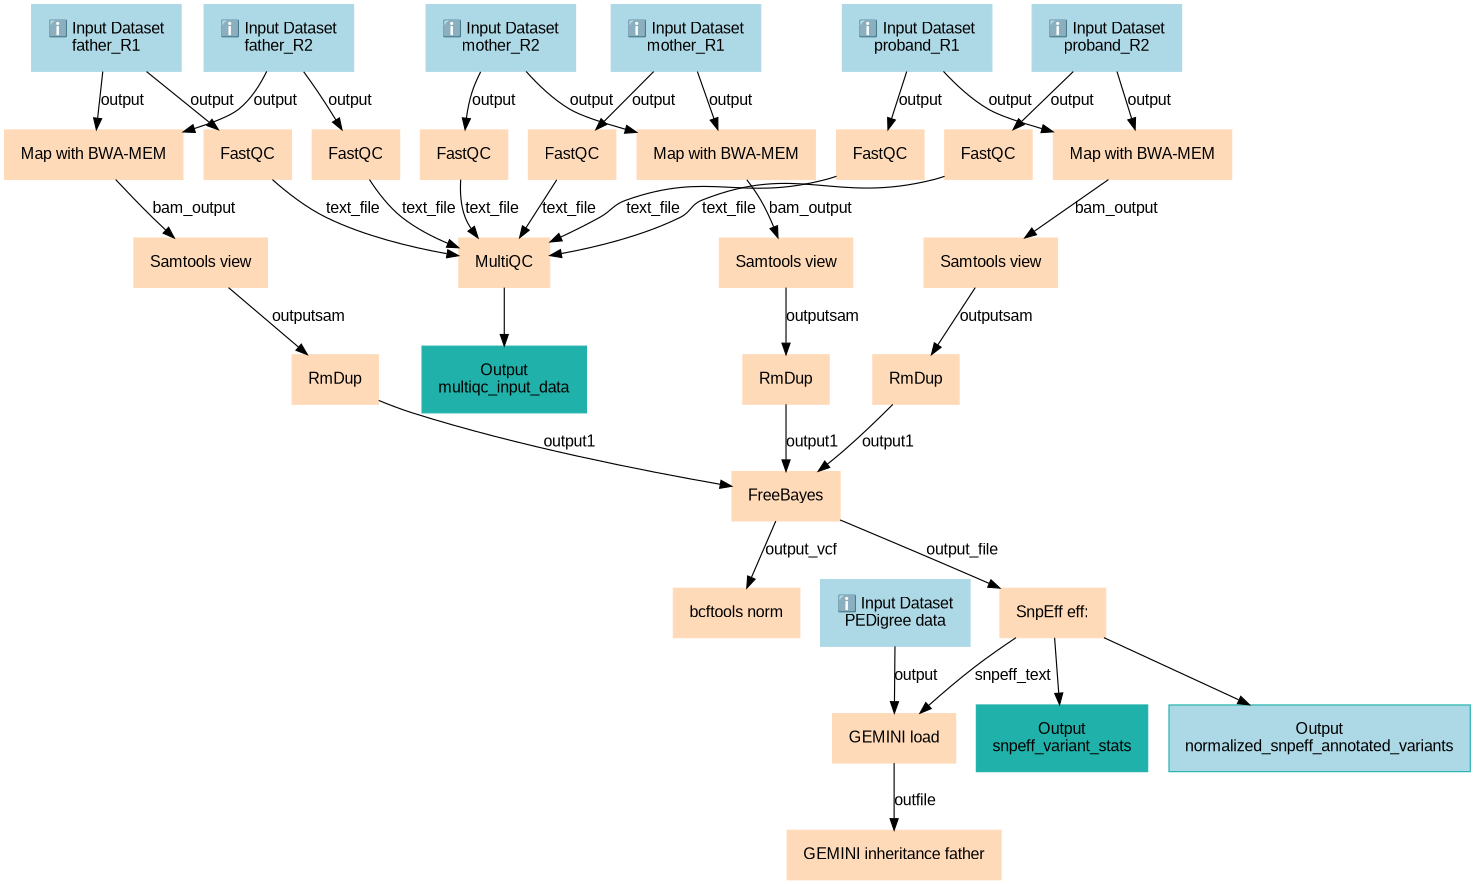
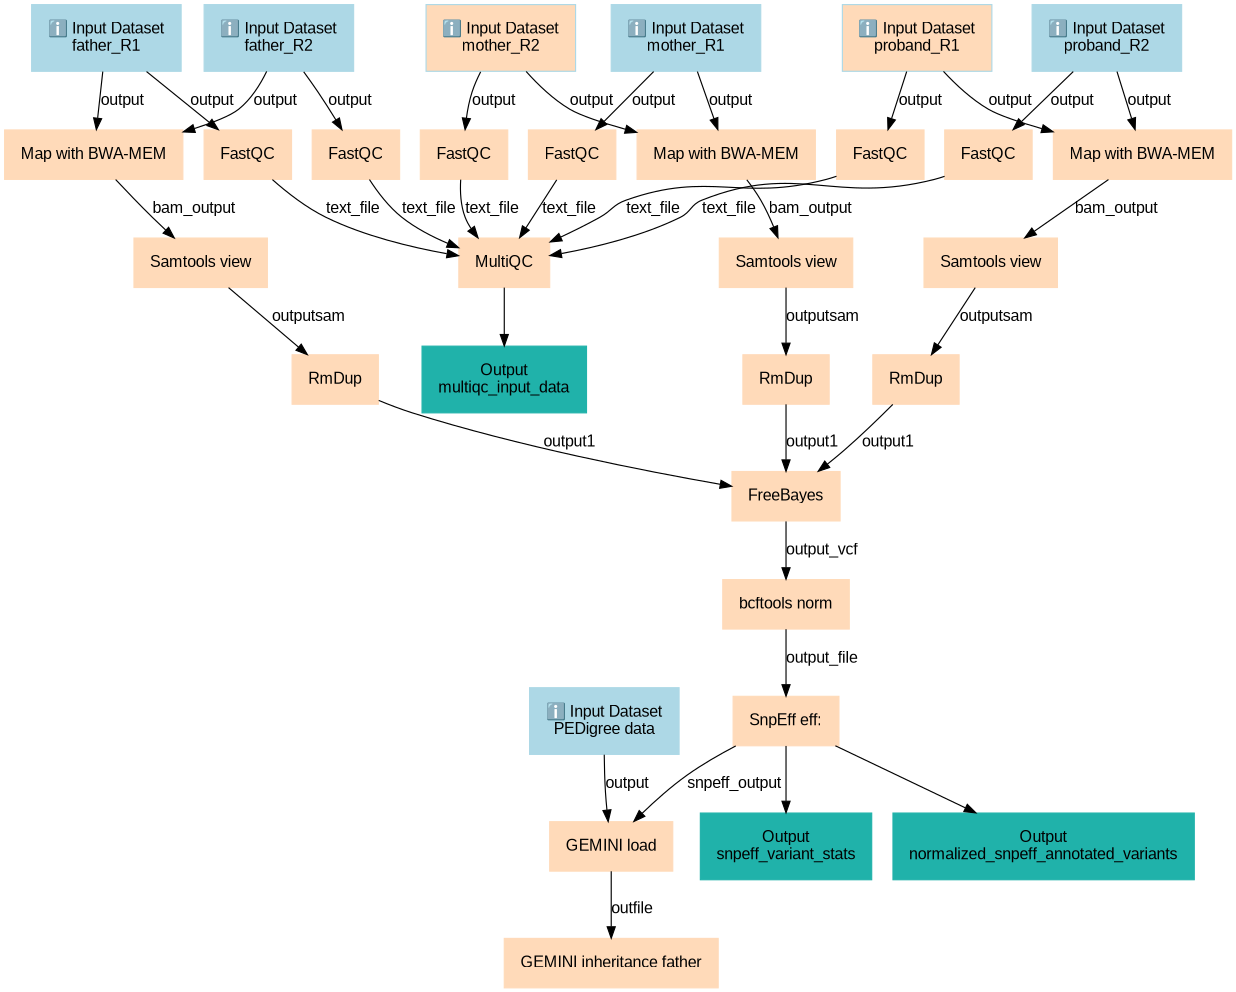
(501, 38) -> (501, 38)
(917, 38) -> (917, 38)
(915, 551) -> (786, 657)
(1013, 676) -> (734, 784)
(1320, 738) -> (1044, 846)
